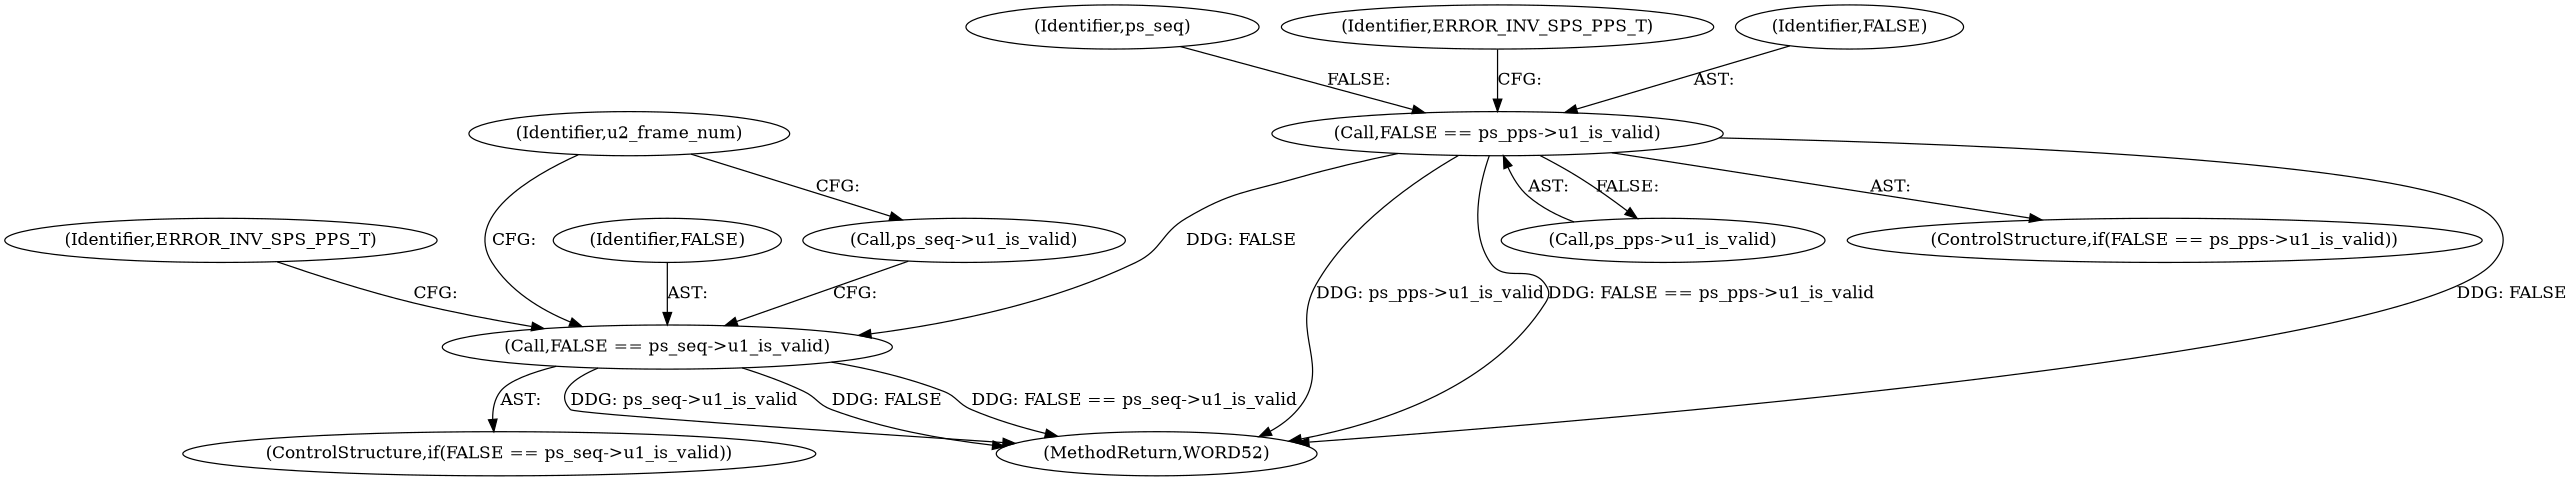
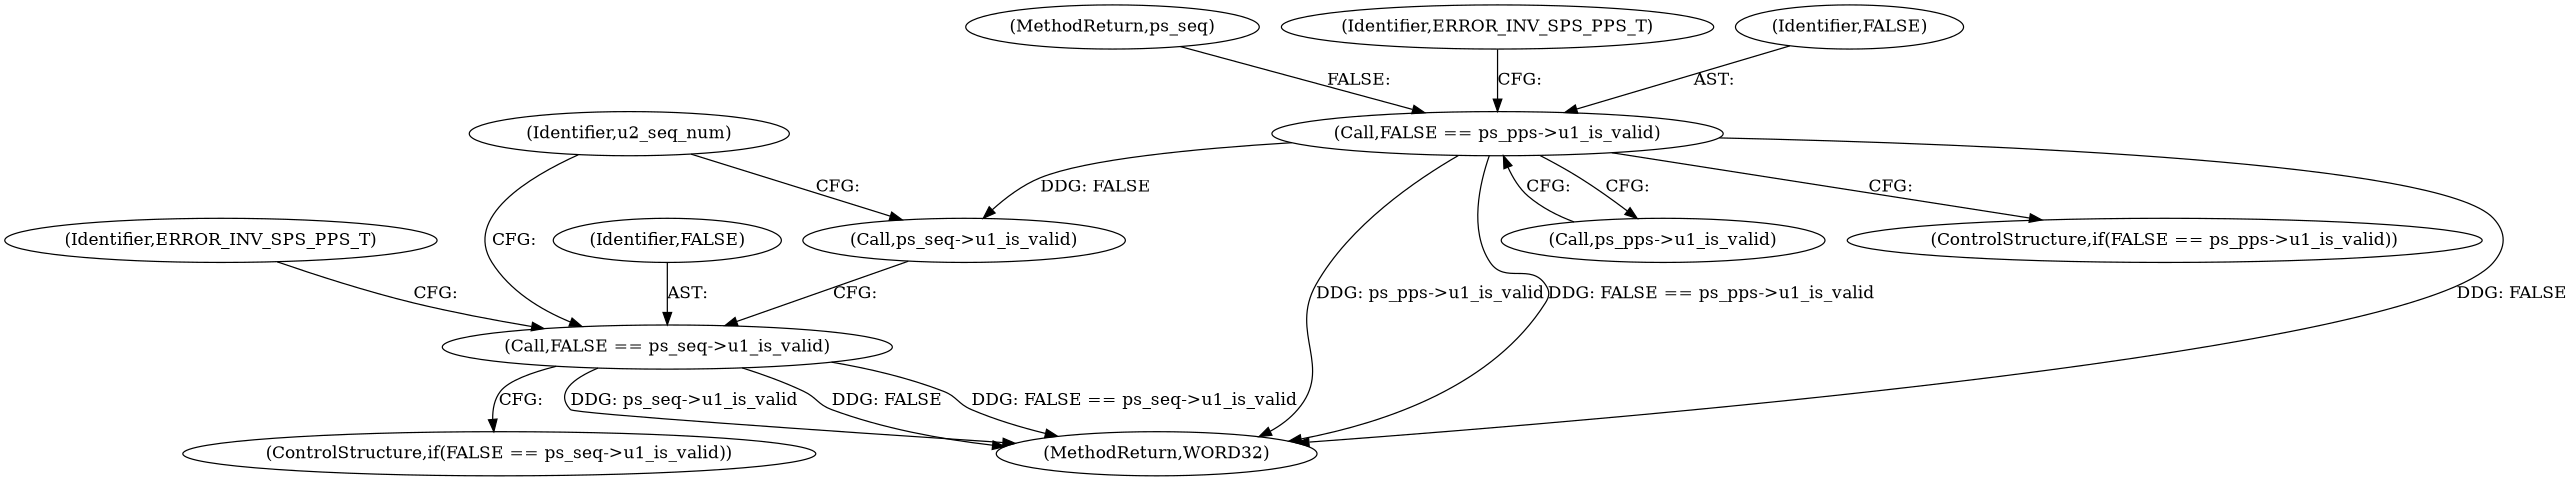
(1112, 27) -> (1112, 27)
(629, 134) -> (629, 134)
(1552, 187) -> (1552, 187)
(1631, 187) -> (1631, 187)
(1894, 187) -> (1894, 187)
(1142, 259) -> (1136, 157)
(524, 400) -> (524, 400)
(1157, 454) -> (1157, 454)
